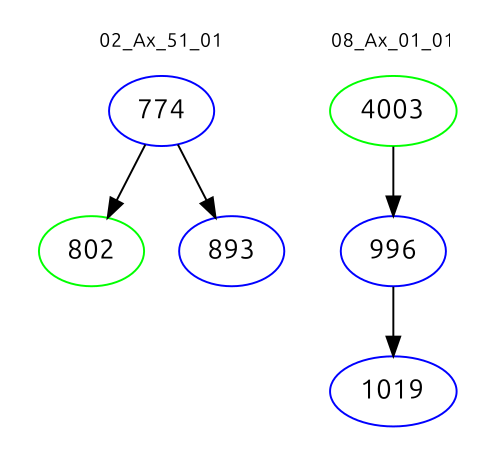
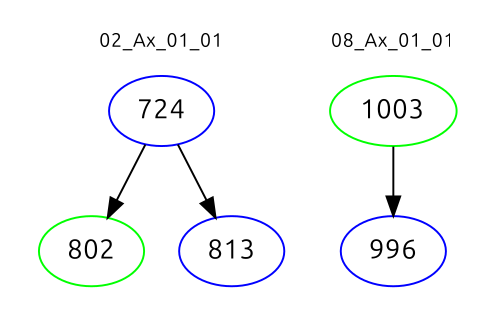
(162, 42) -> (162, 42)
(162, 111) -> (162, 111)
(393, 111) -> (393, 111)
(232, 251) -> (232, 251)
(393, 391) -> none
